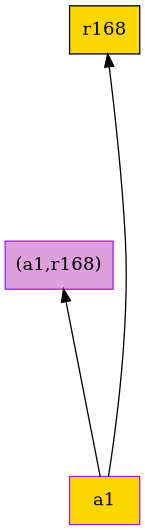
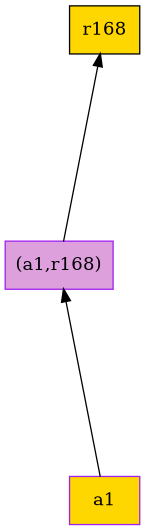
(126, 272) -> (81, 154)
